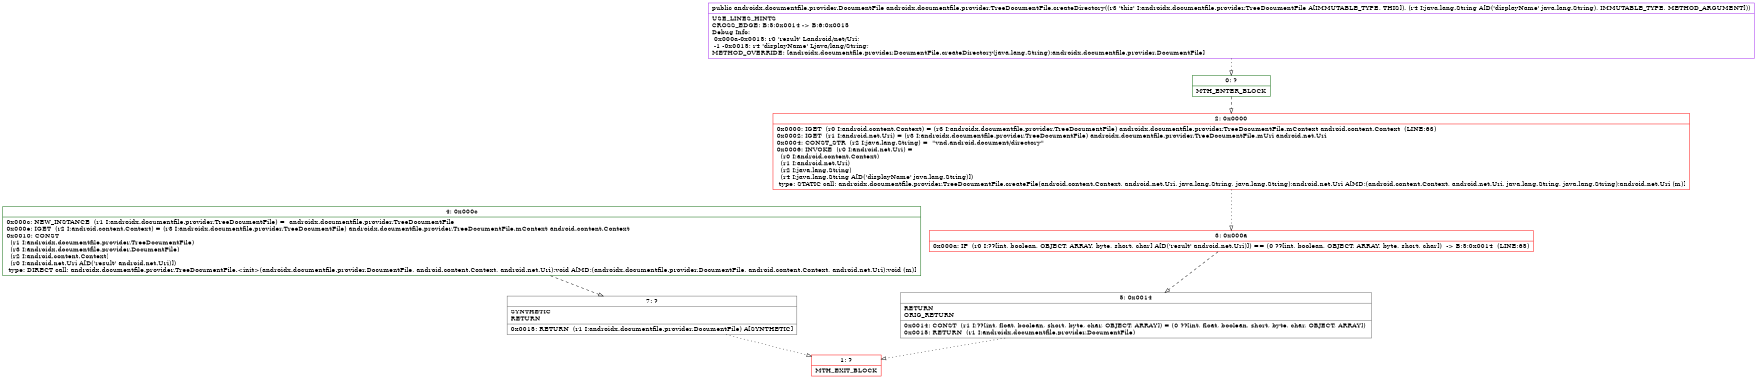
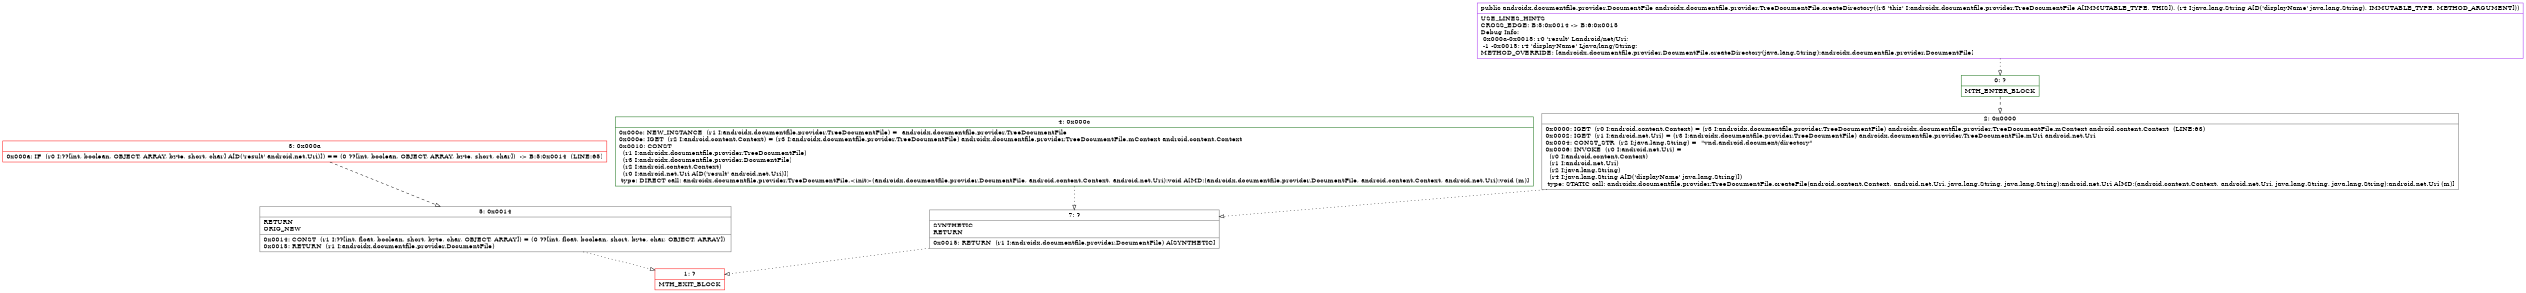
(1231, 151) -> (2000, 151)
(1231, 208) -> (1385, 203)
(575, 285) -> (1074, 196)
(929, 315) -> (282, 229)
